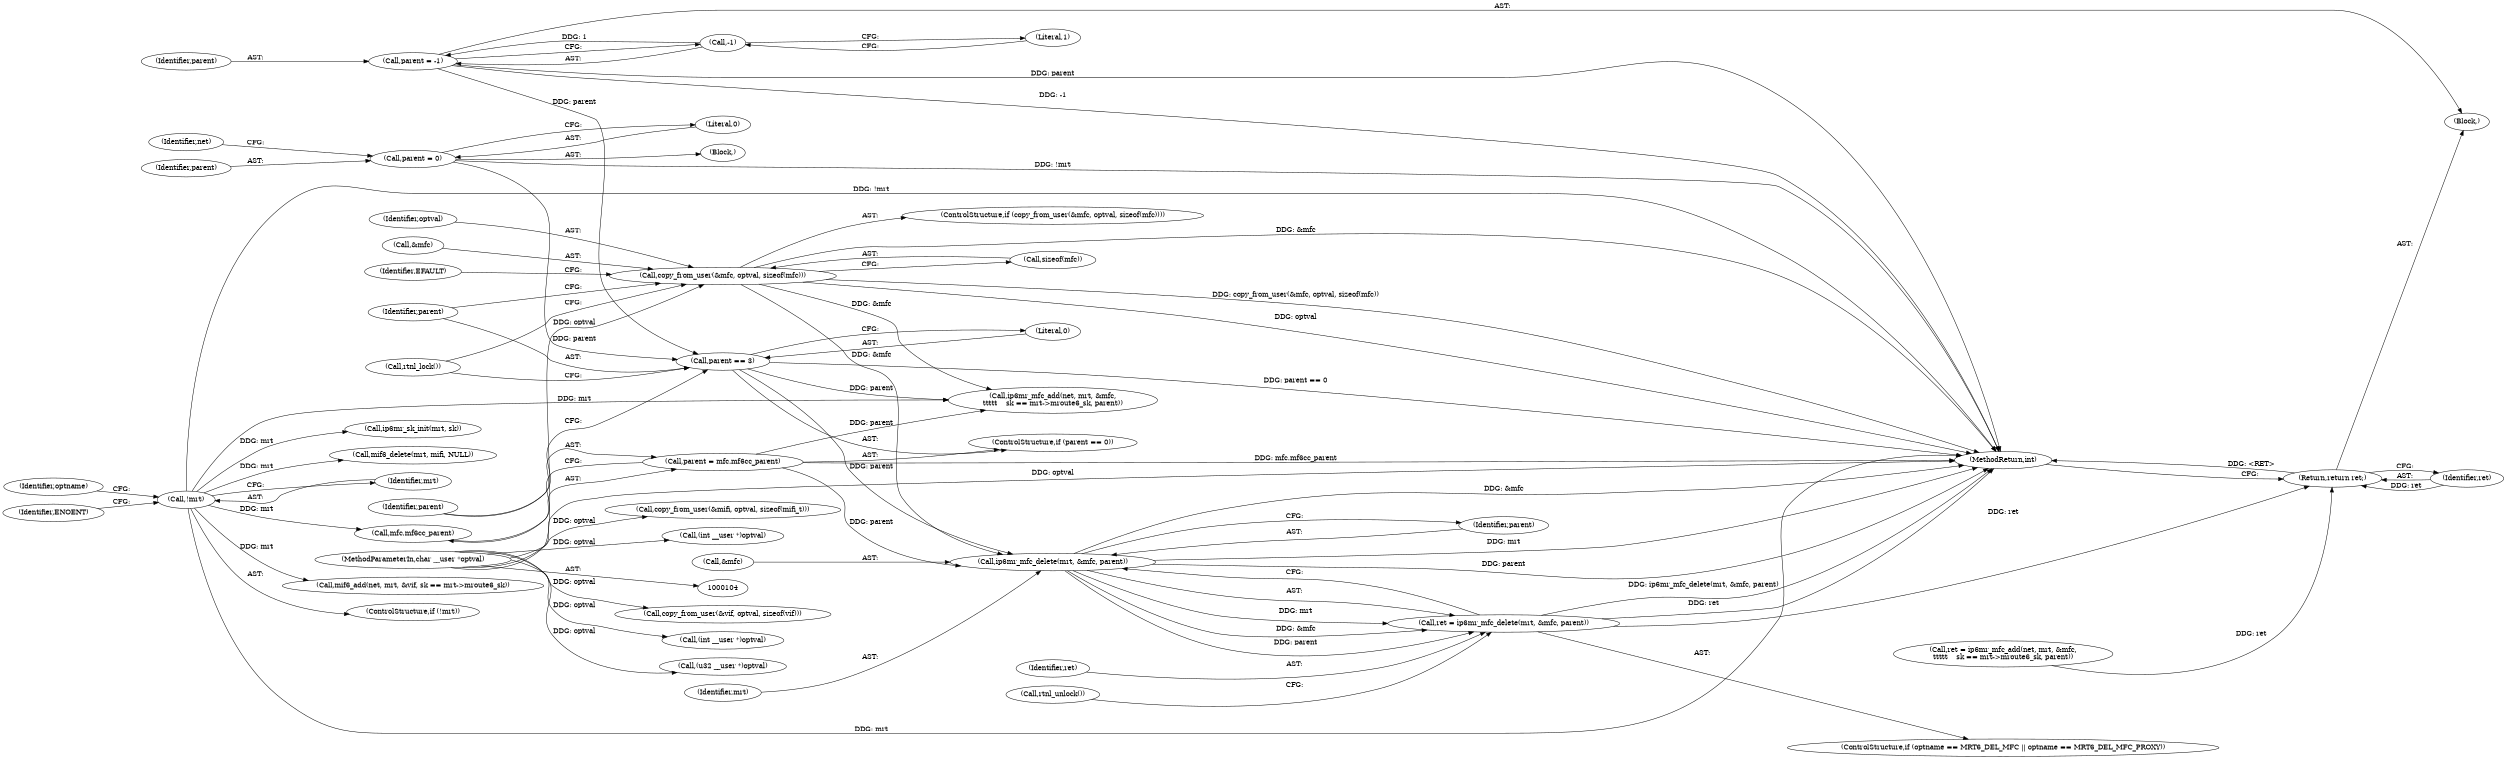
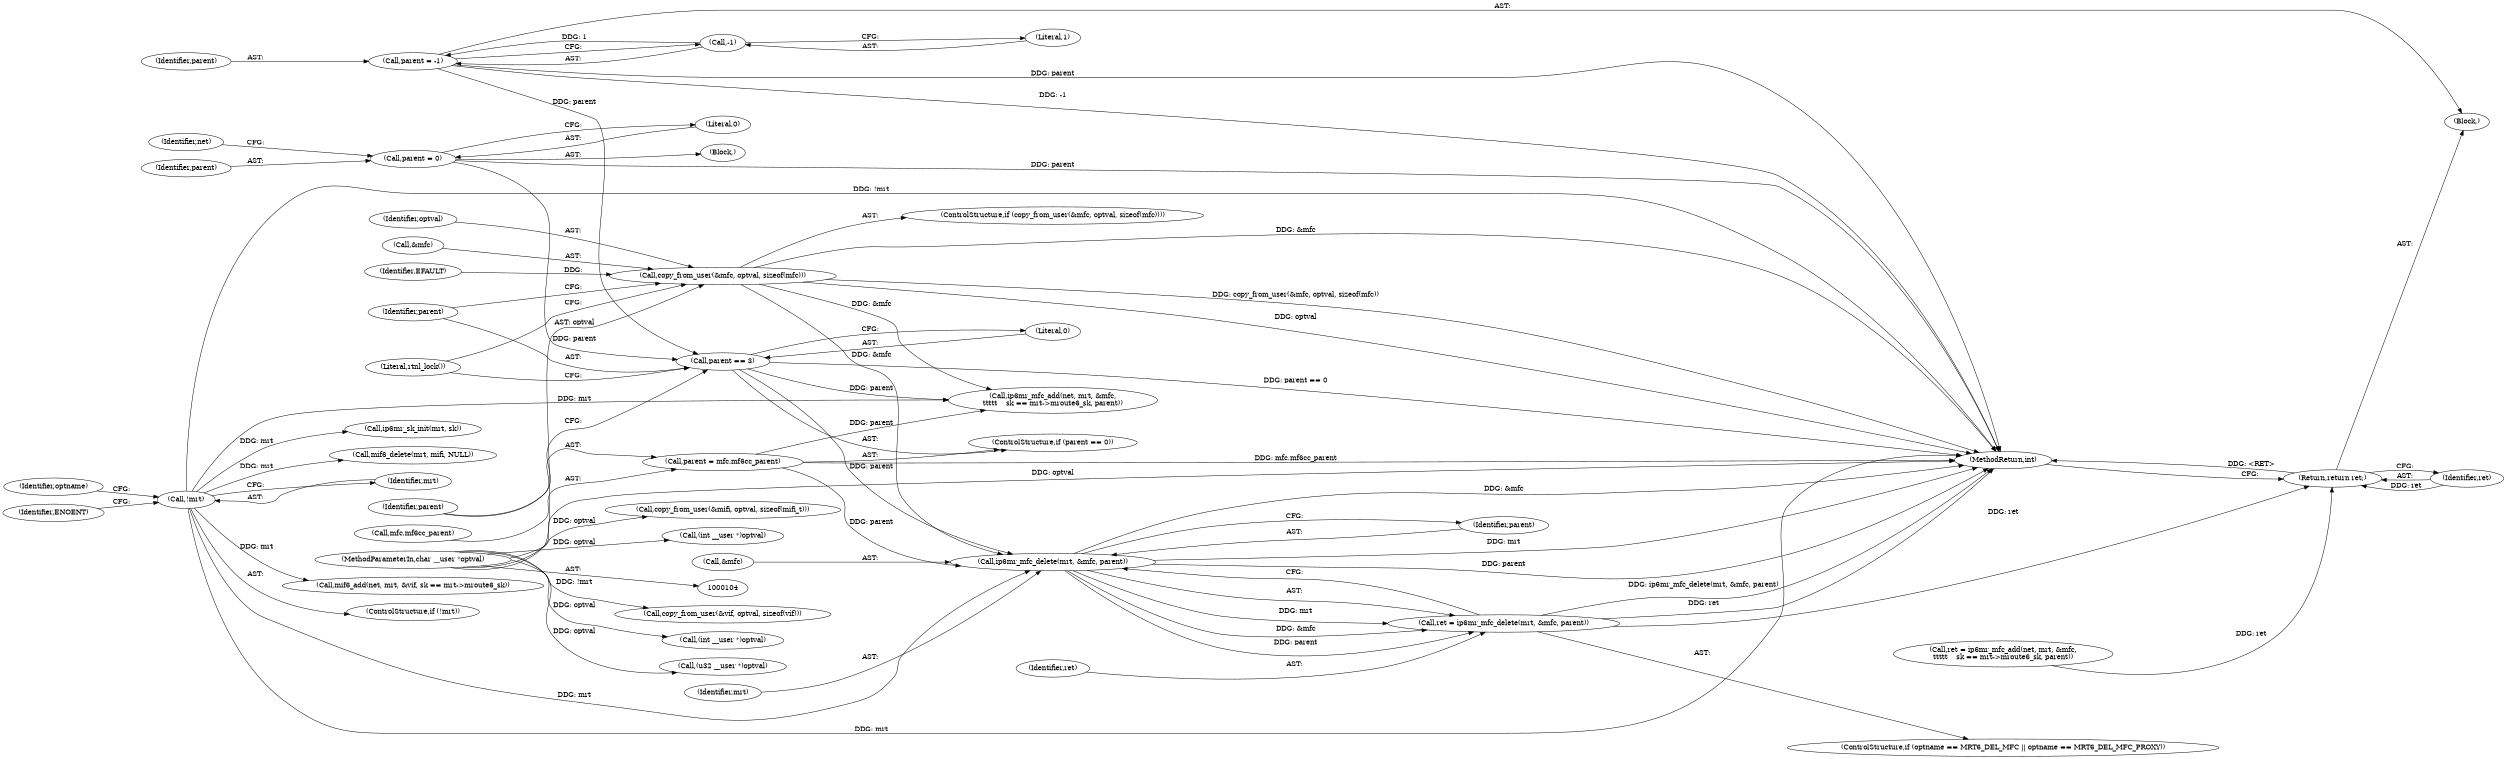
(871, 47) -> (871, 47)
(1053, 165) -> (1053, 165)
(1053, 260) -> none
(574, 270) -> (574, 270)
(574, 323) -> (574, 323)
(413, 367) -> (413, 367)
(554, 472) -> none
(282, 520) -> (597, 705)
(574, 582) -> (574, 582)
(1053, 695) -> none
